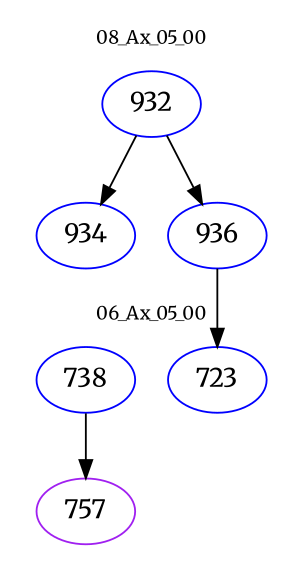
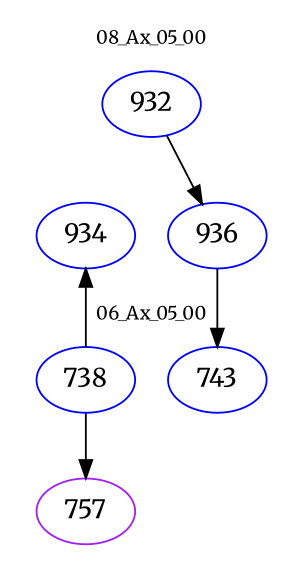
(123, 162) -> (86, 317)
(217, 380) -> (217, 380)
